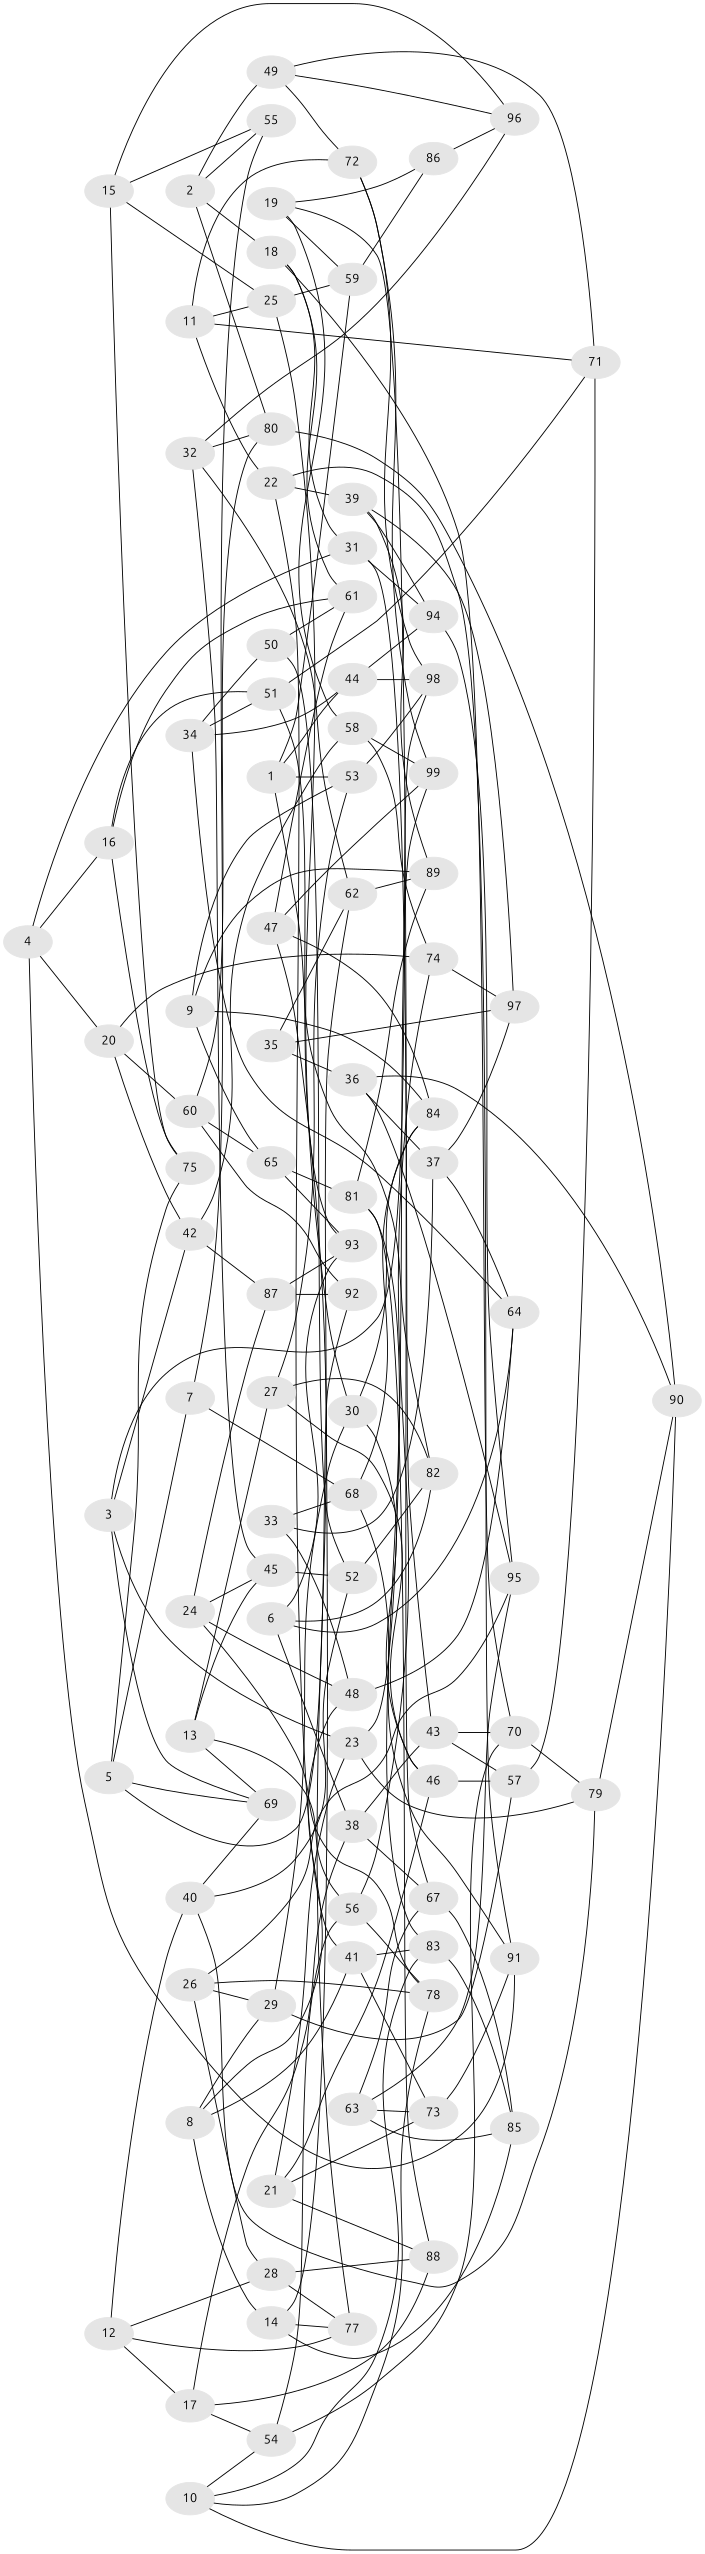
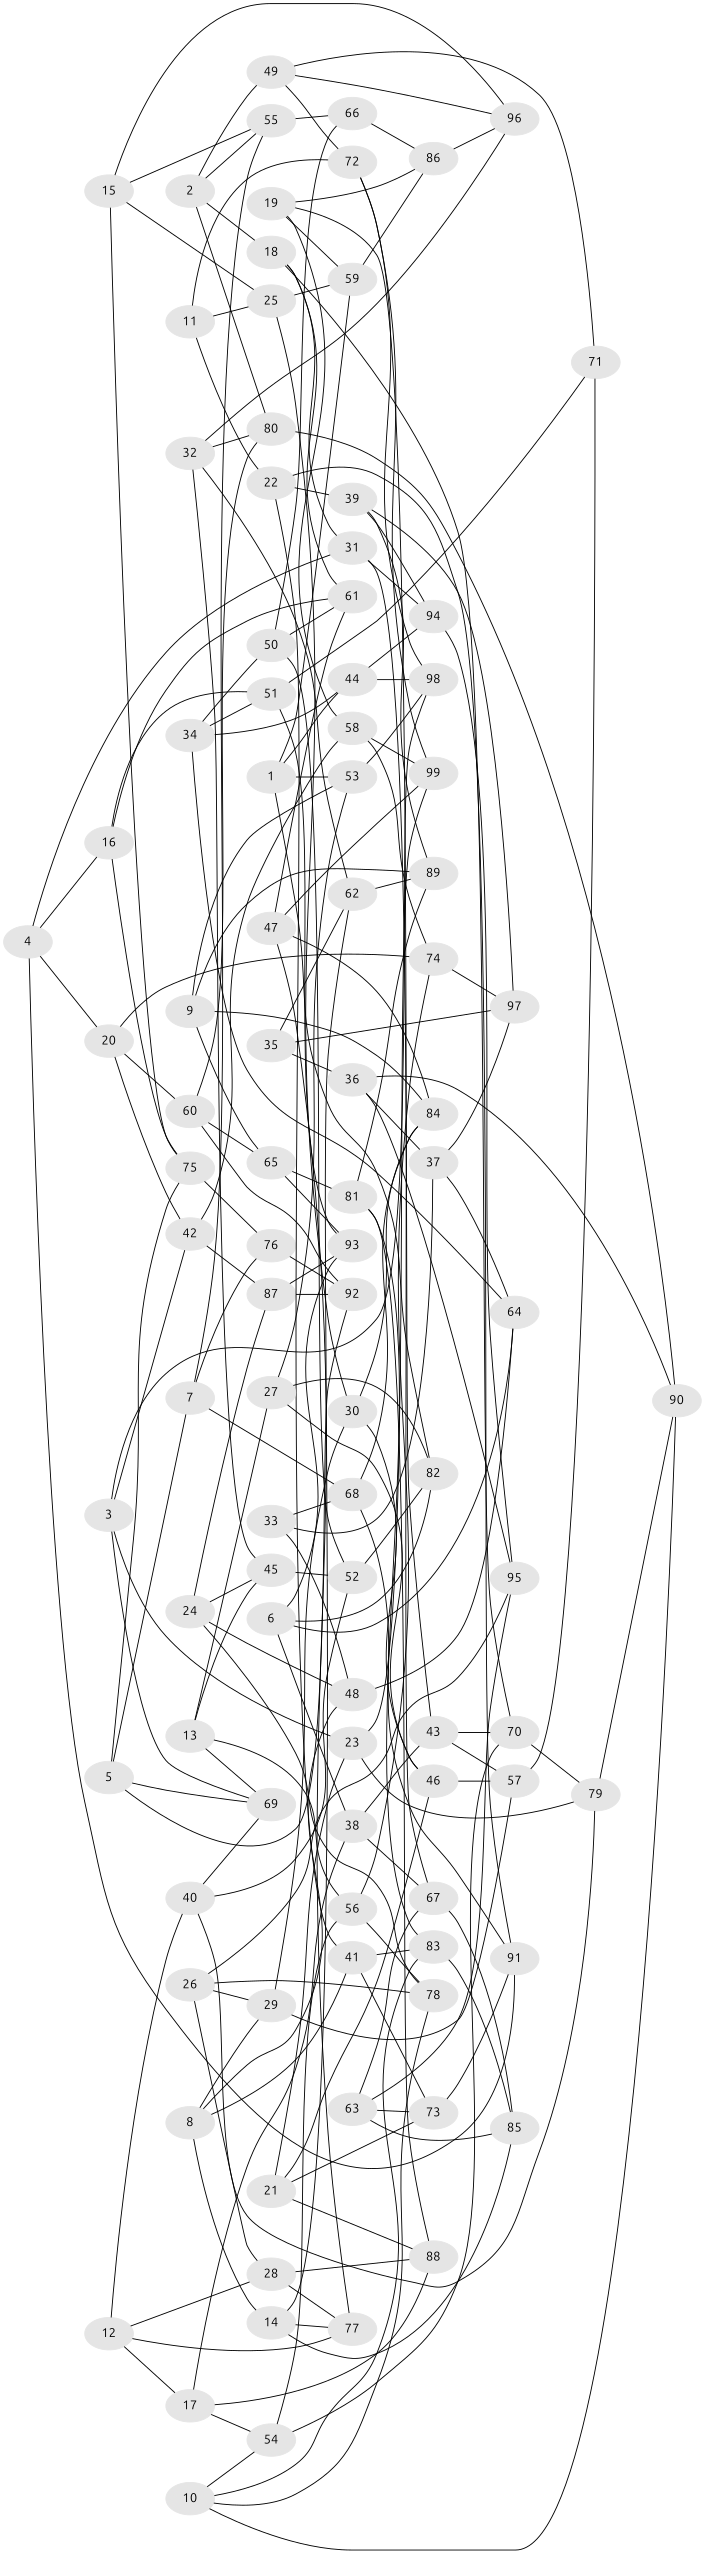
none -> (352, 114)
(384, 341) -> none
none -> (271, 1246)
